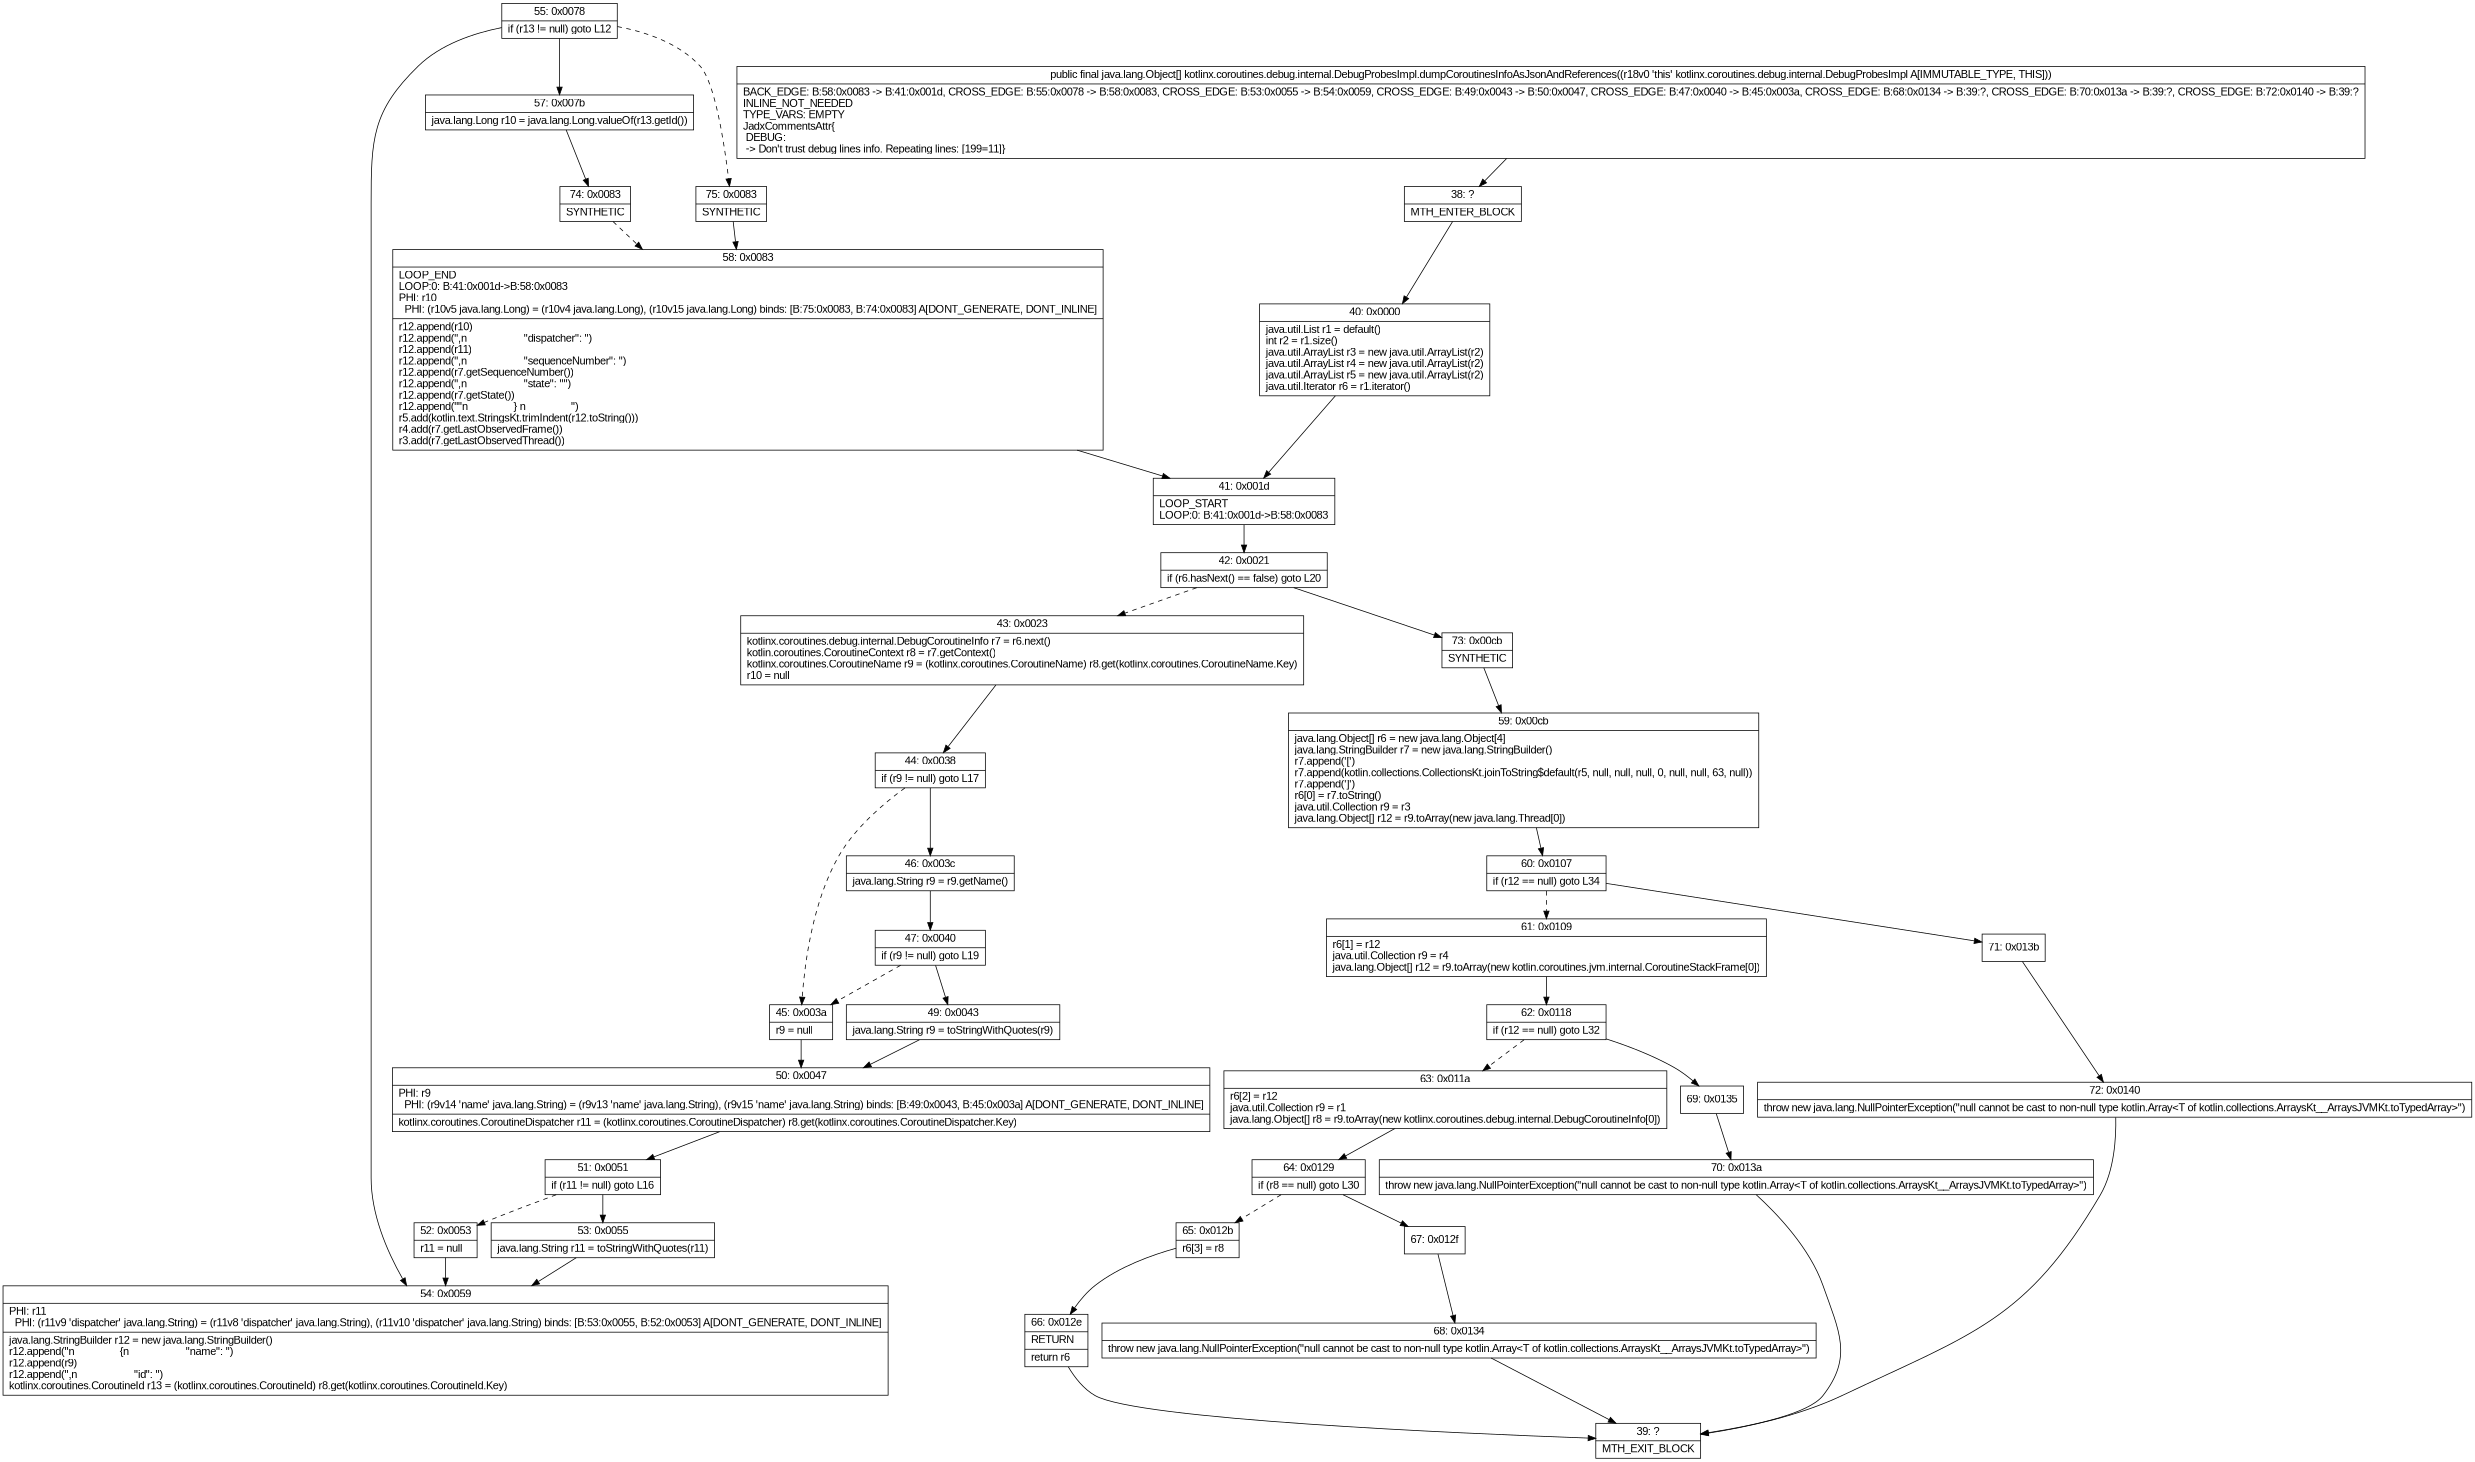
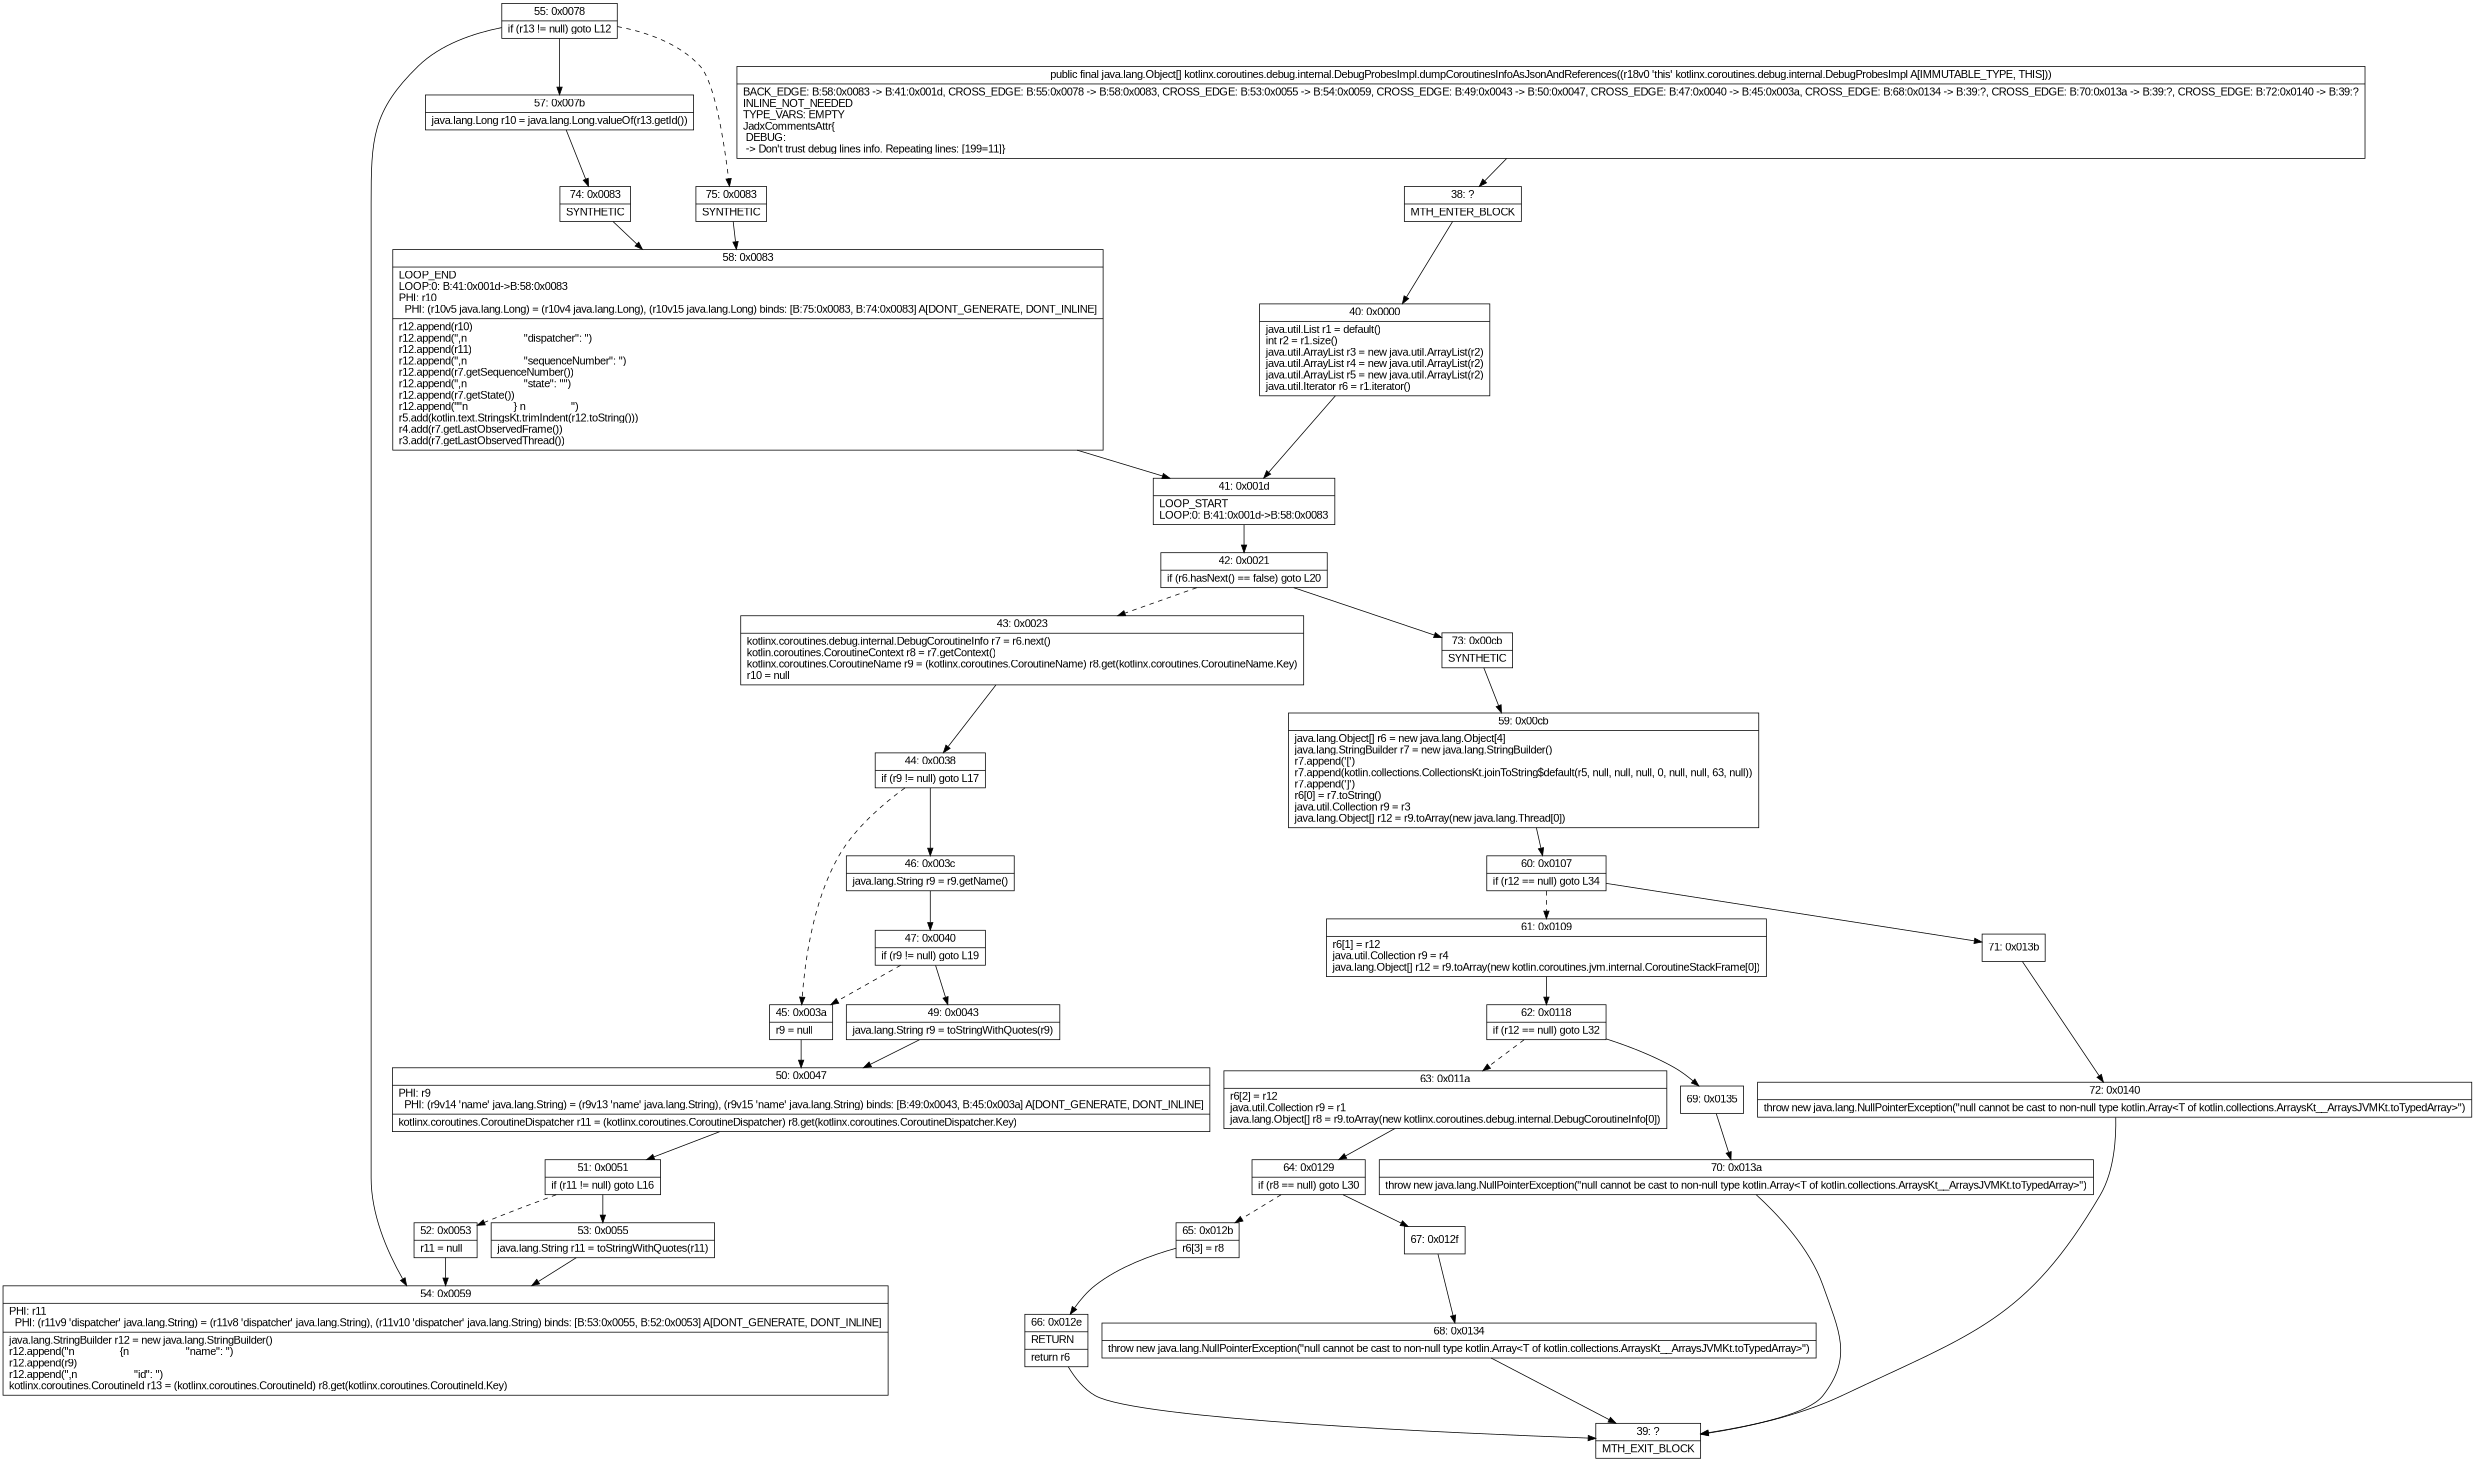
(625, 233) -> (625, 233)
